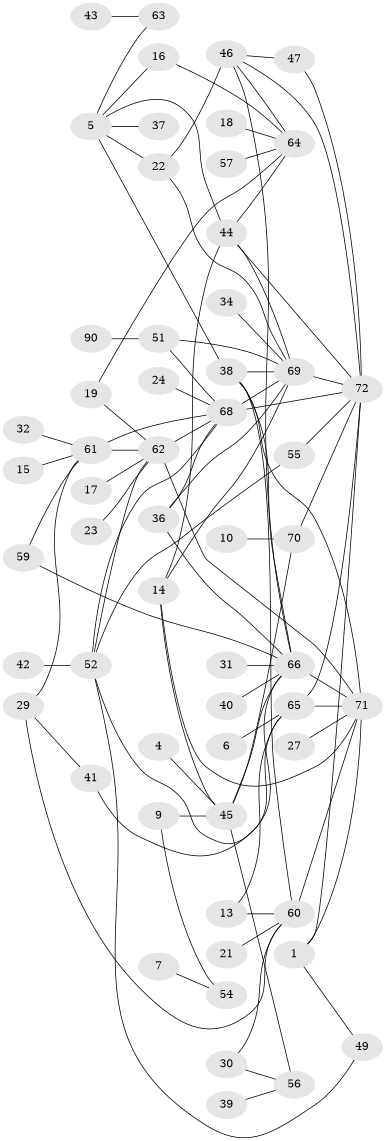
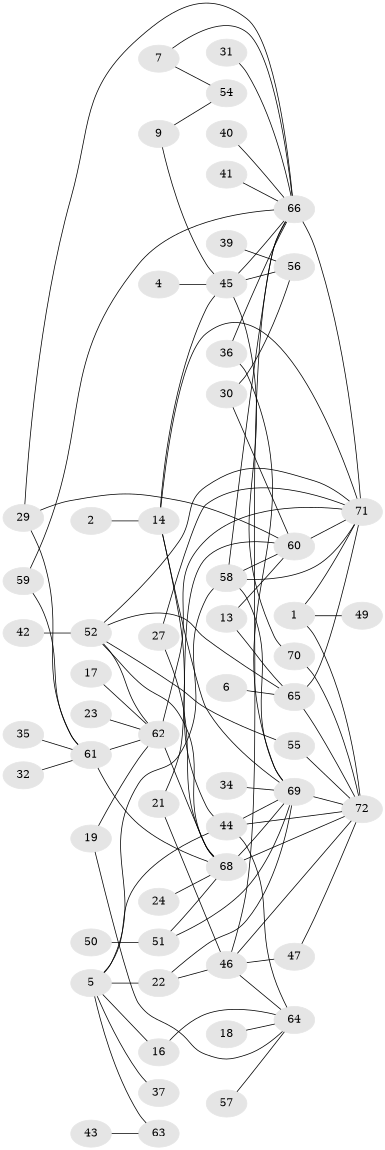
none -> (261, 54)
(91, 339) -> (91, 942)
(227, 372) -> (227, 578)
(193, 466) -> (188, 771)
(23, 470) -> (23, 735)
none -> (91, 521)
(227, 539) -> none
(57, 742) -> (90, 113)
none -> (190, 878)
(120, 1007) -> (199, 492)
